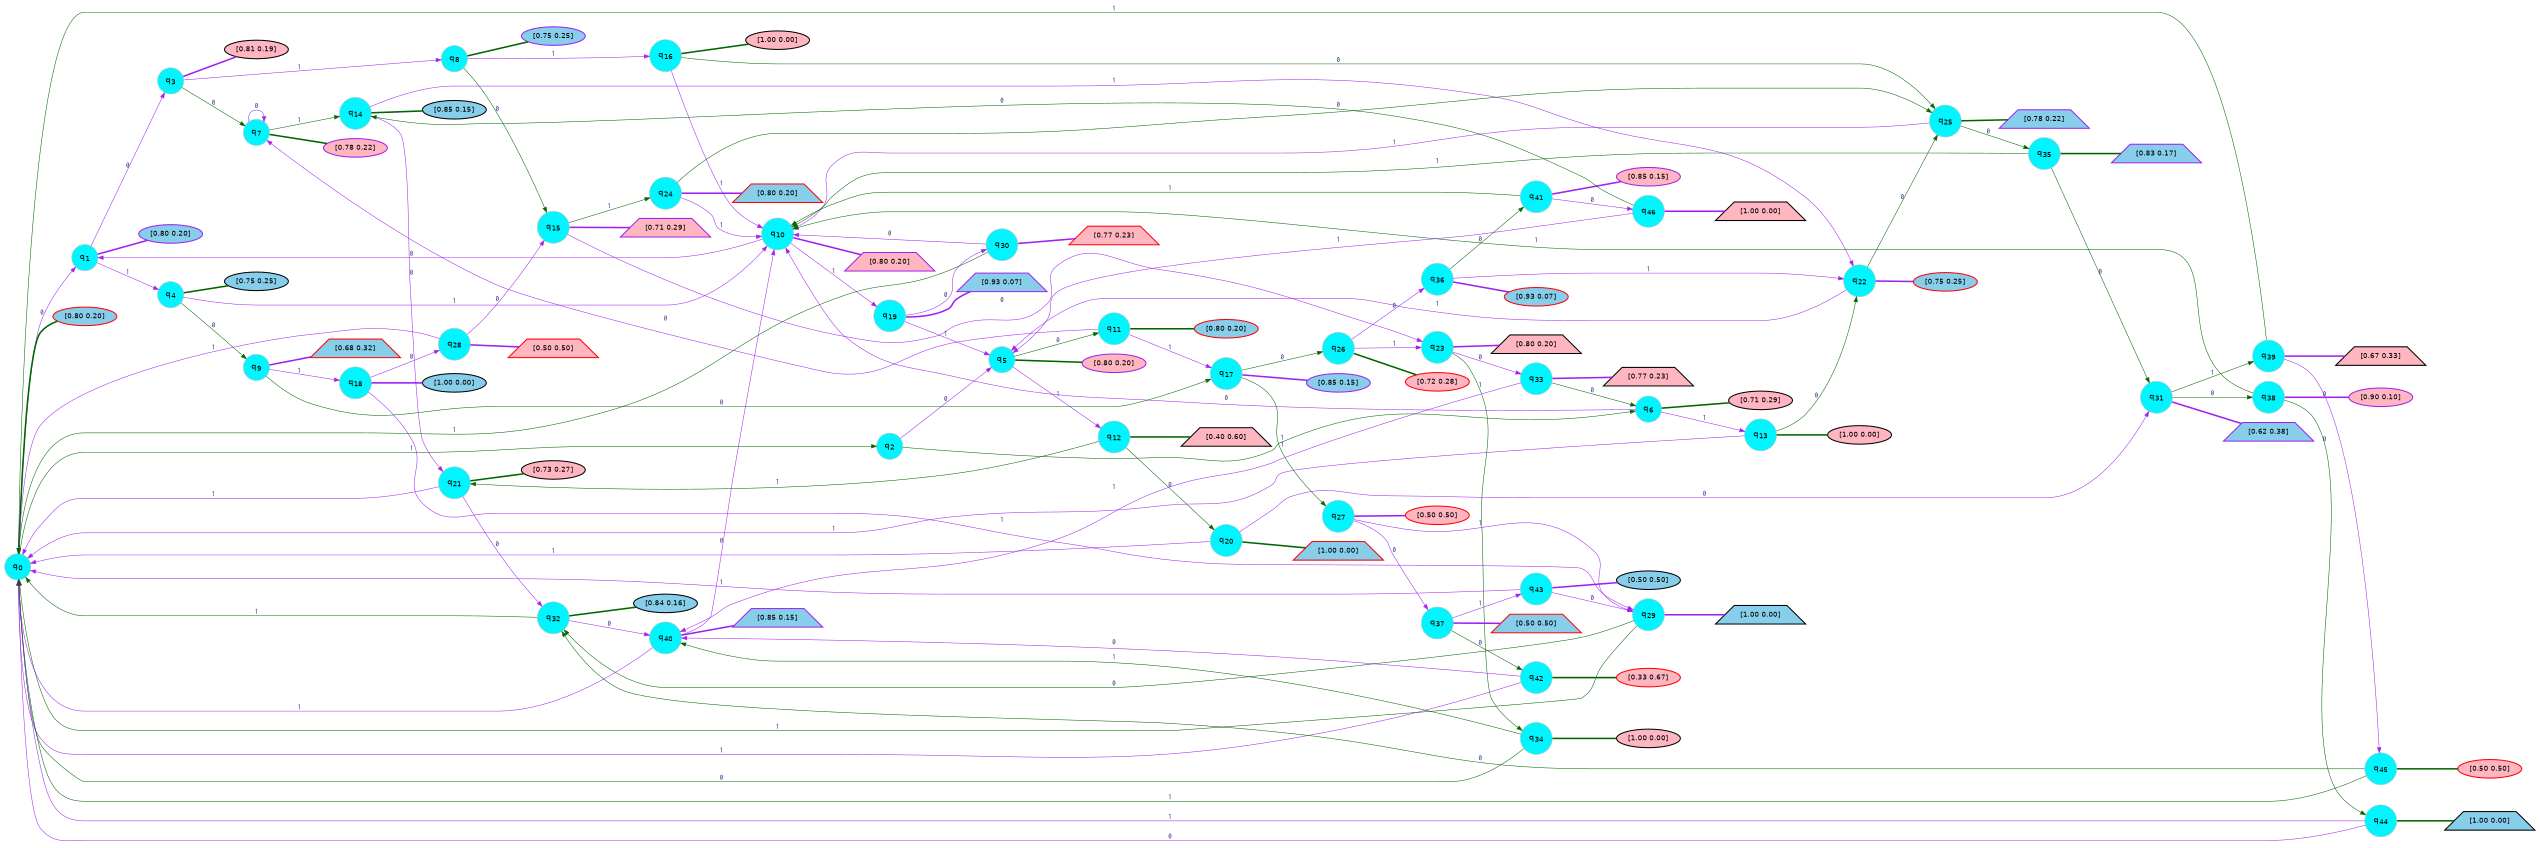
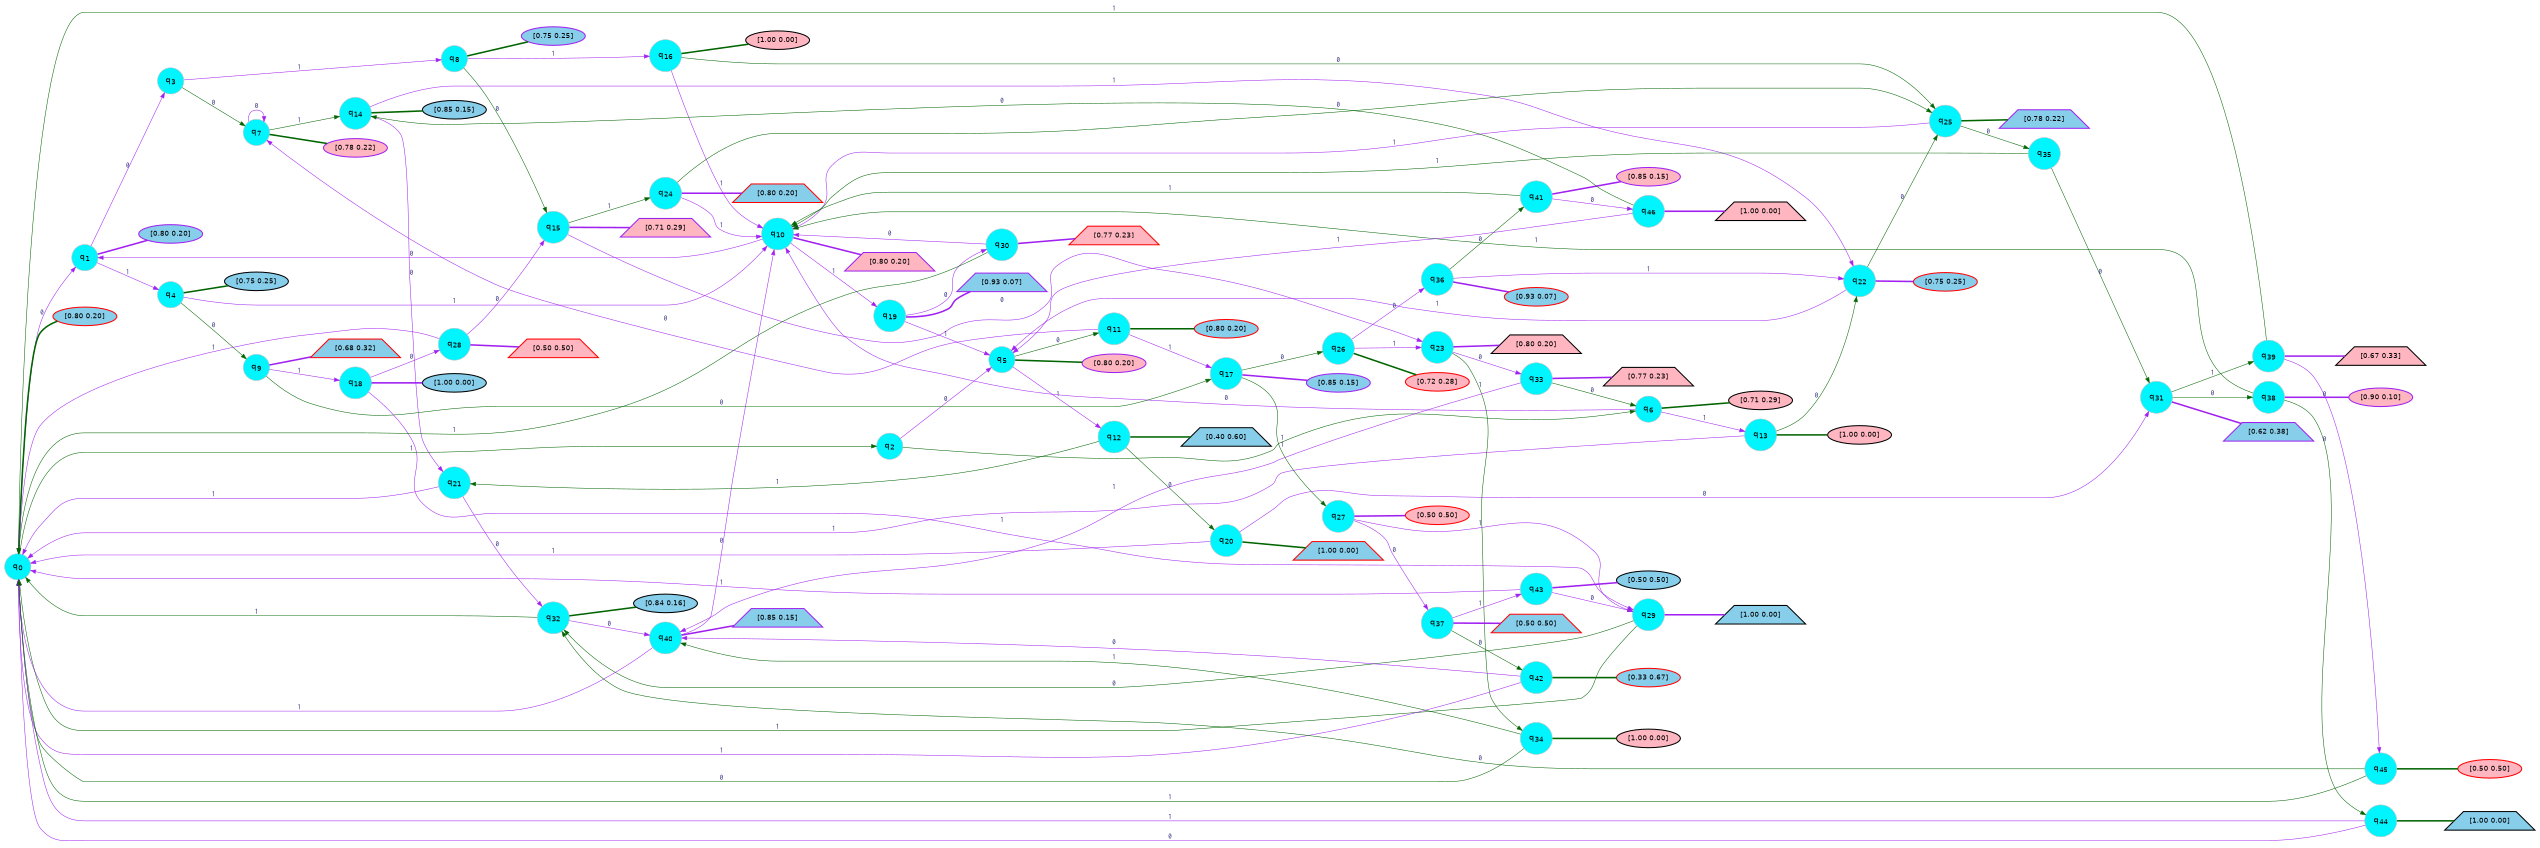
(256, 49) -> none
(2156, 154) -> none
(1226, 437) -> (1226, 437)
(553, 470) -> none
(1648, 678) -> (1648, 678)
